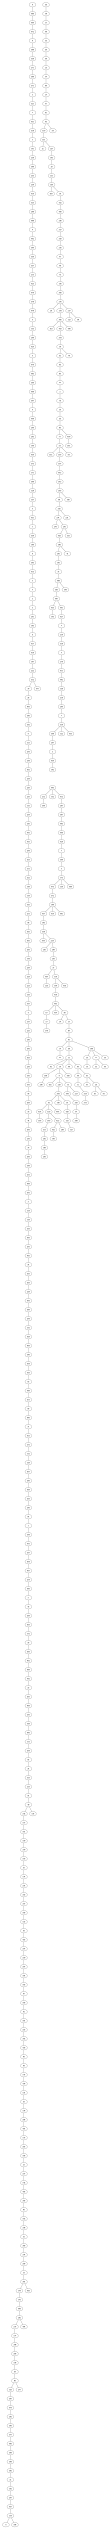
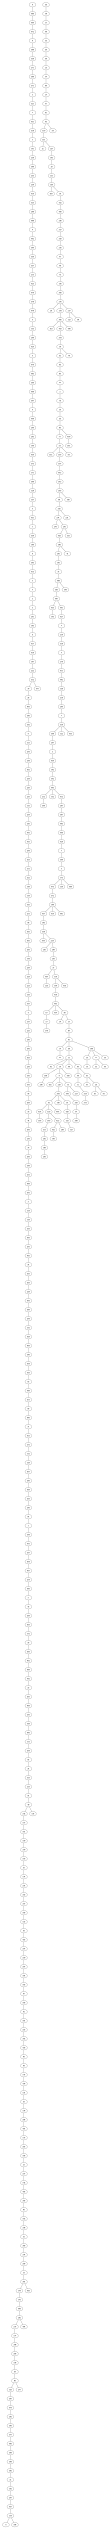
none -> (52, 779)
